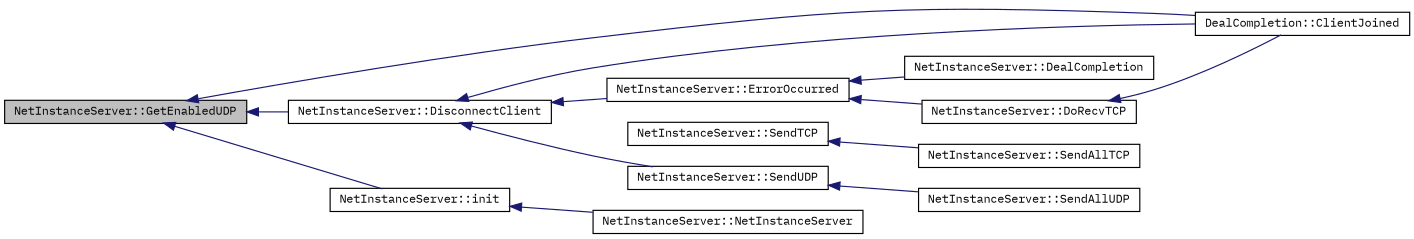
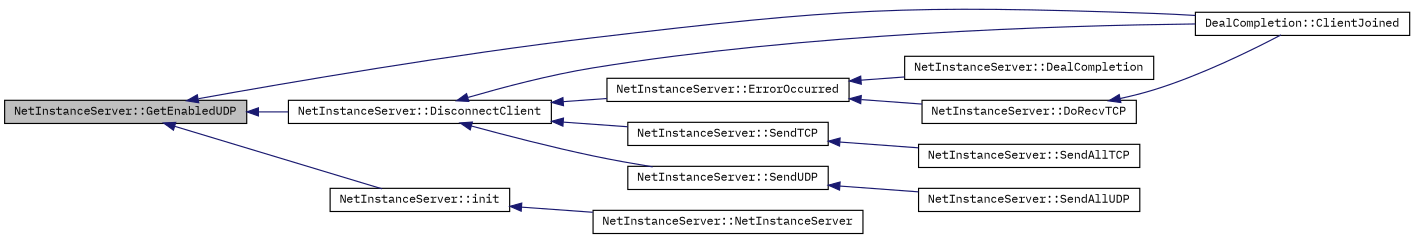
none -> (596, 124)
